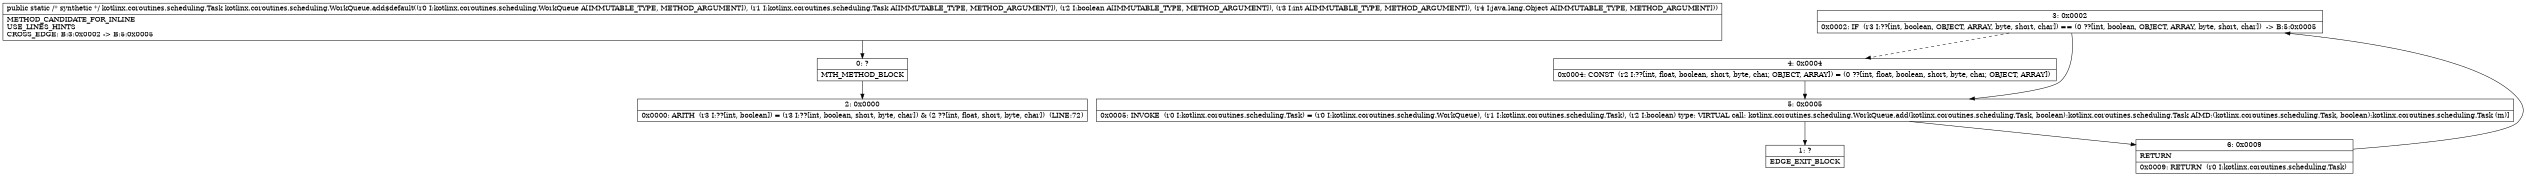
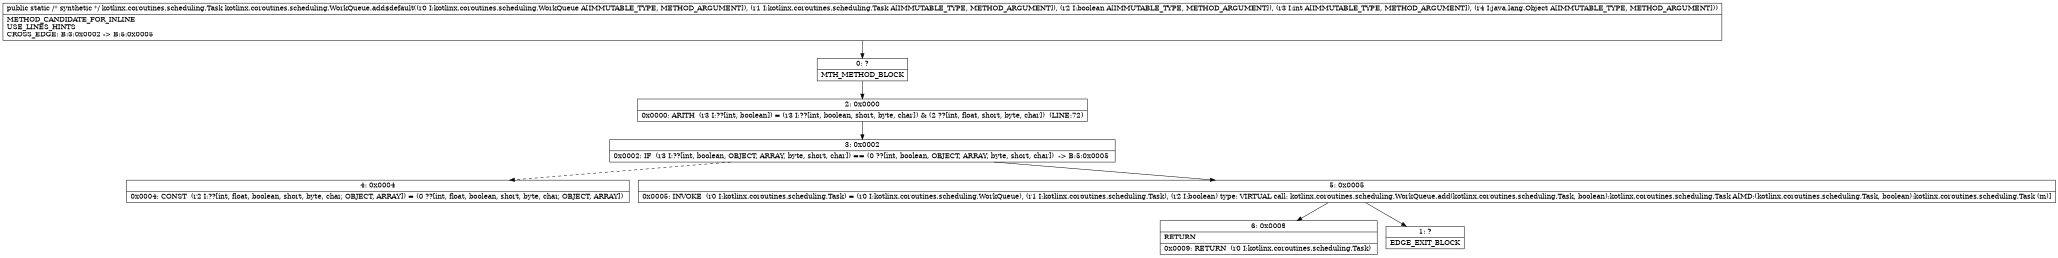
(2500, 84) -> (862, 128)
(1805, 87) -> none
